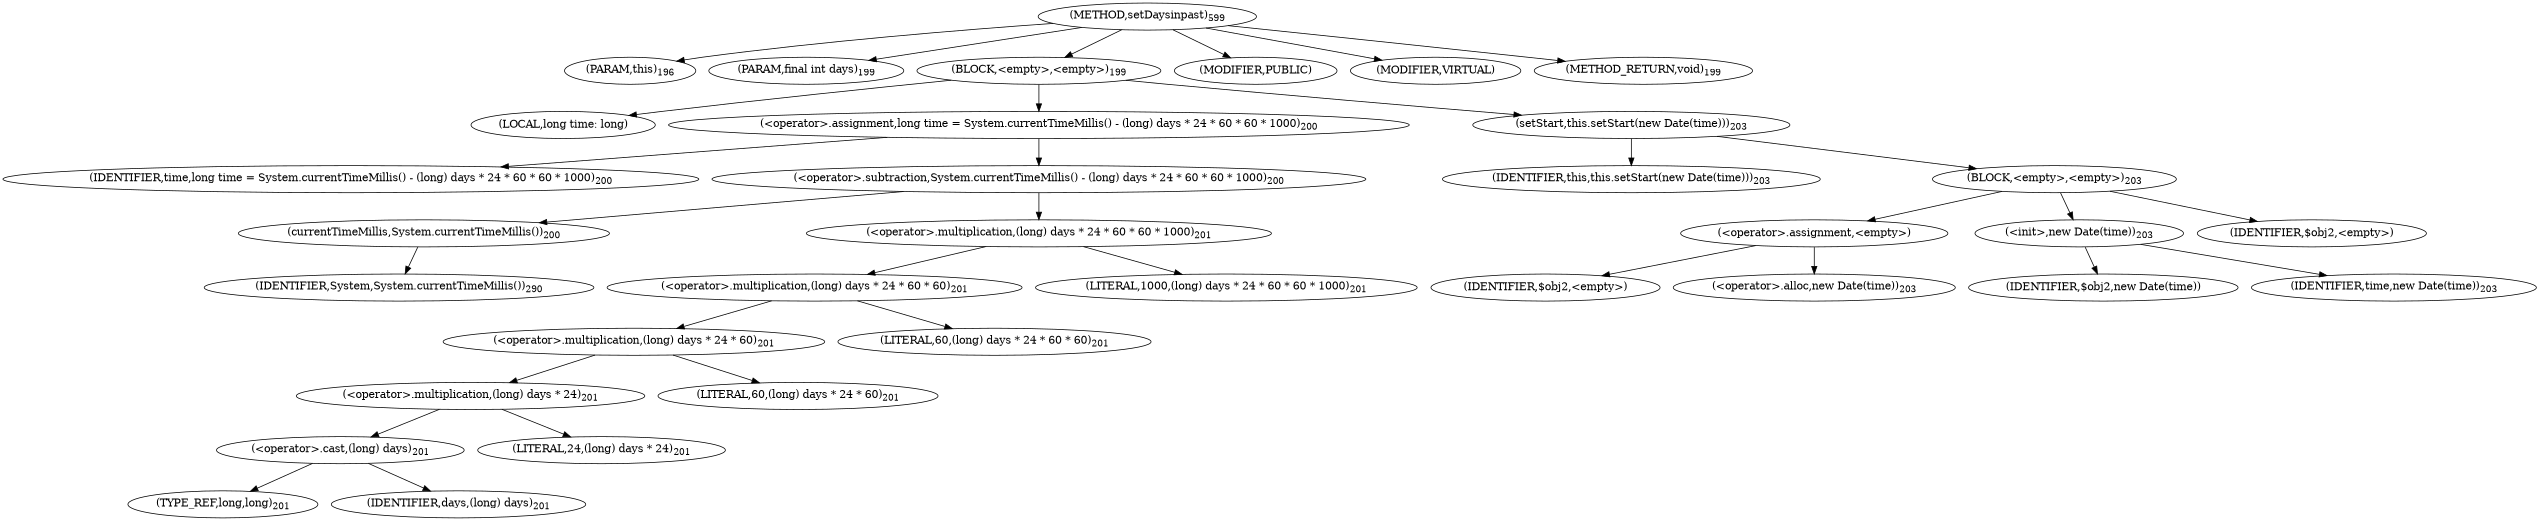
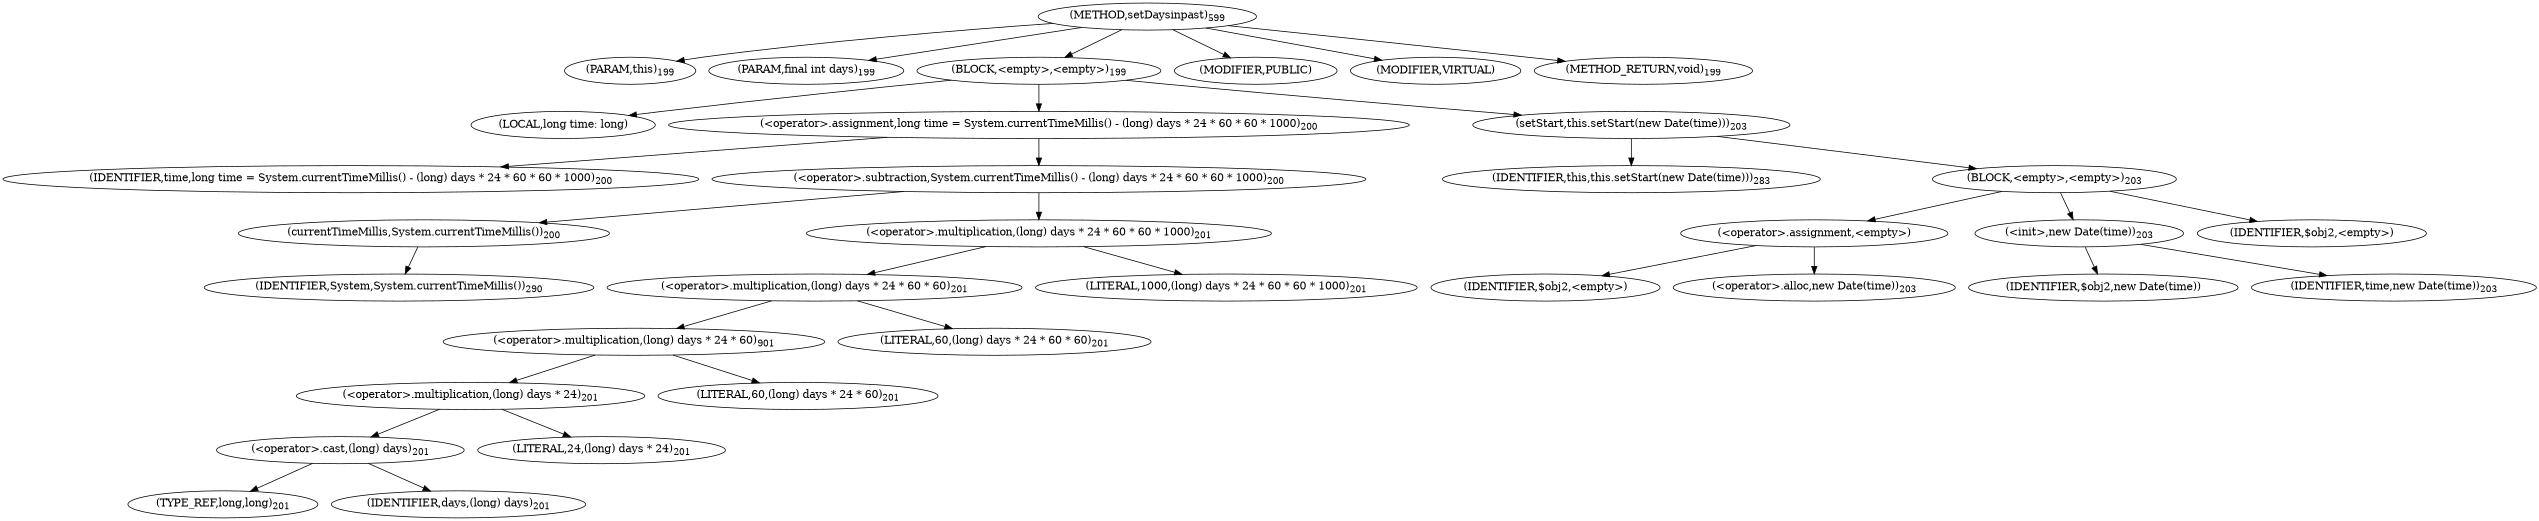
(666, 70) -> (666, 70)
(1762, 178) -> (1762, 178)
(766, 341) -> (766, 341)
